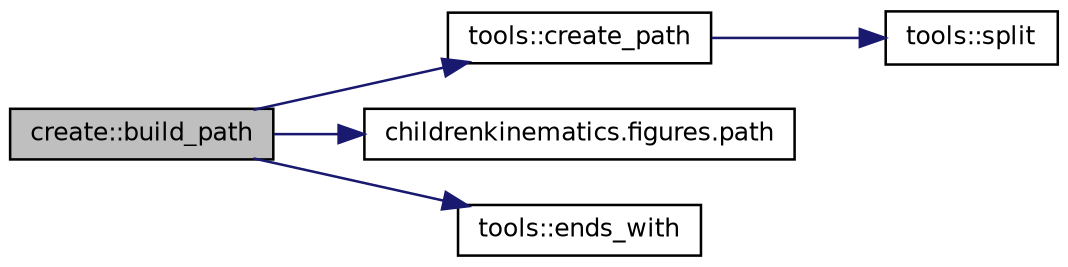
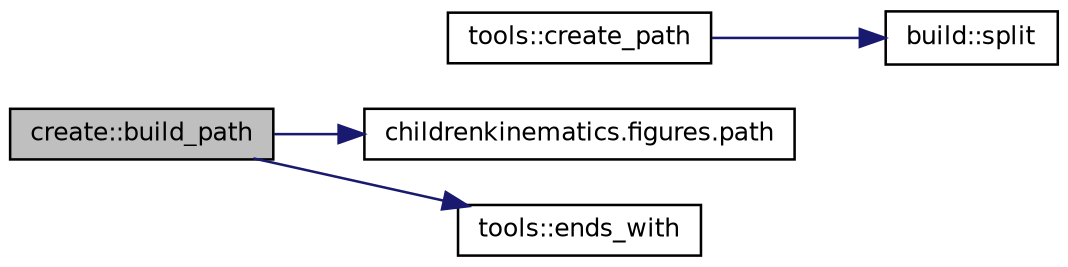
(972, 38) -> (972, 38)
(348, 89) -> none
